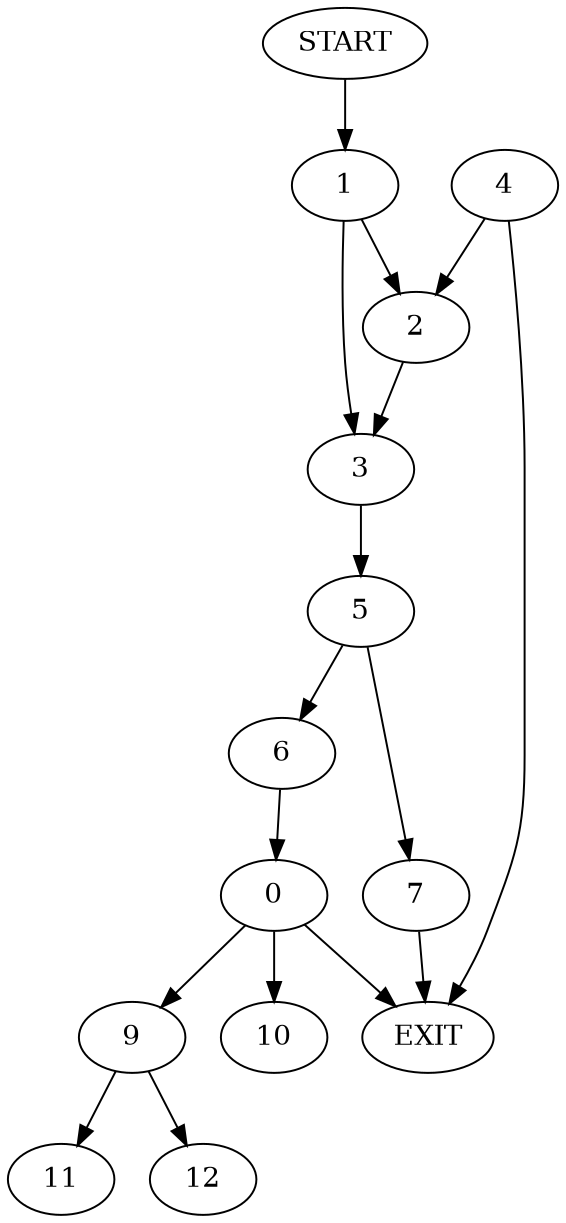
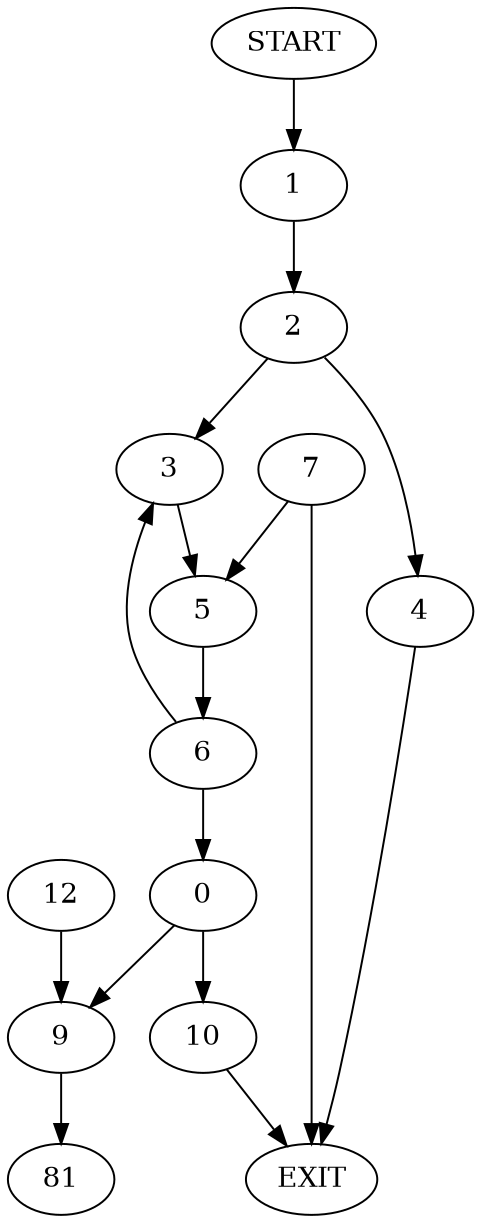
(466, 248) -> (389, 448)
(343, 318) -> (128, 627)
(387, 744) -> (264, 533)
(343, 959) -> (250, 1099)
(163, 1100) -> (61, 957)
(61, 1179) -> (61, 1179)
